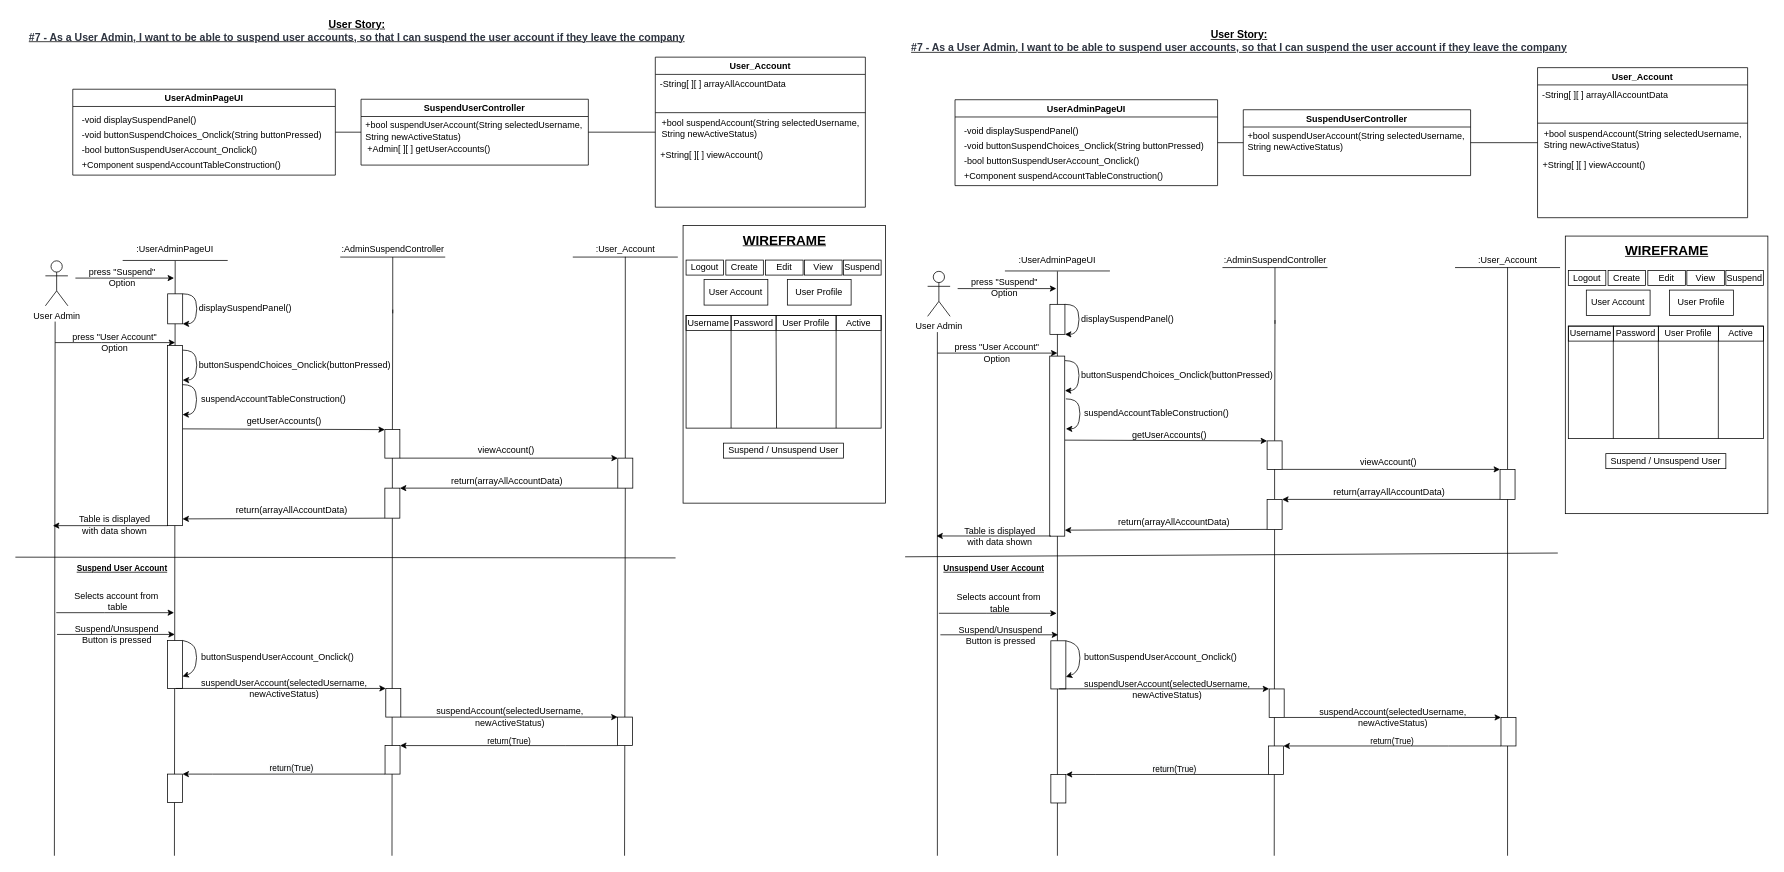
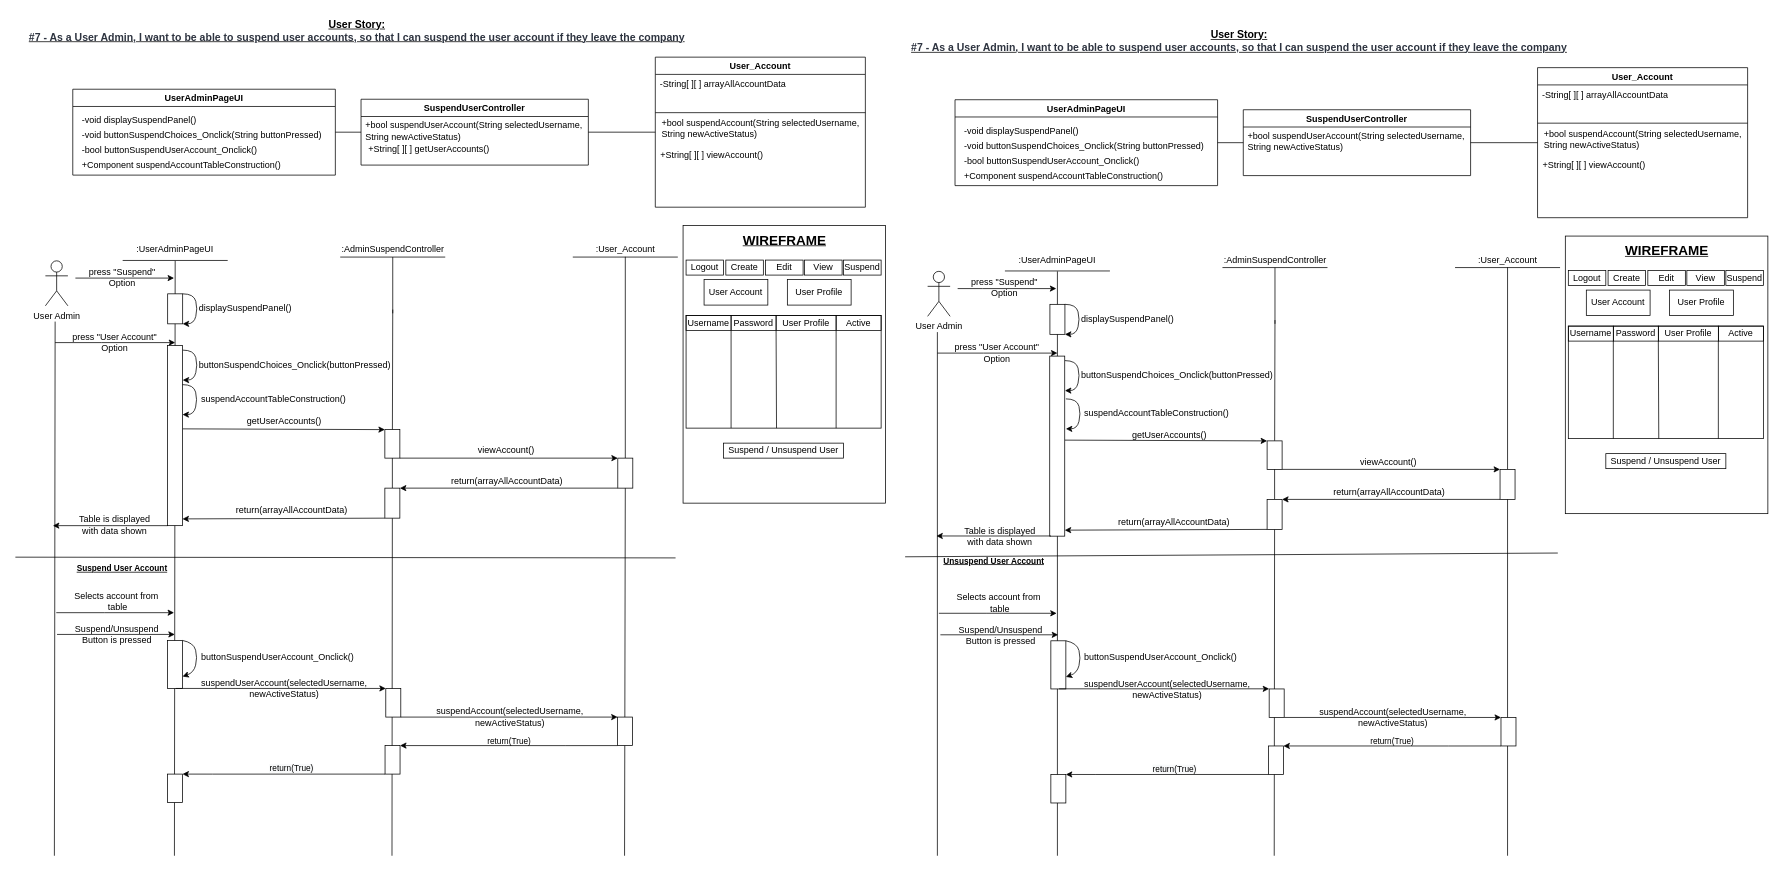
(429, 150) -> (429, 150)
(993, 568) -> (993, 560)
